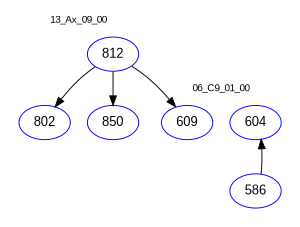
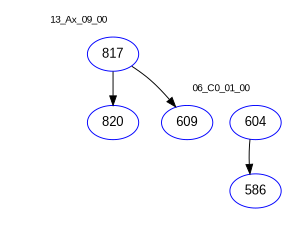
(113, 54) -> (113, 54)
(221, 89) -> (221, 89)
(45, 123) -> none
(113, 123) -> (113, 123)
(262, 161) -> (249, 152)
